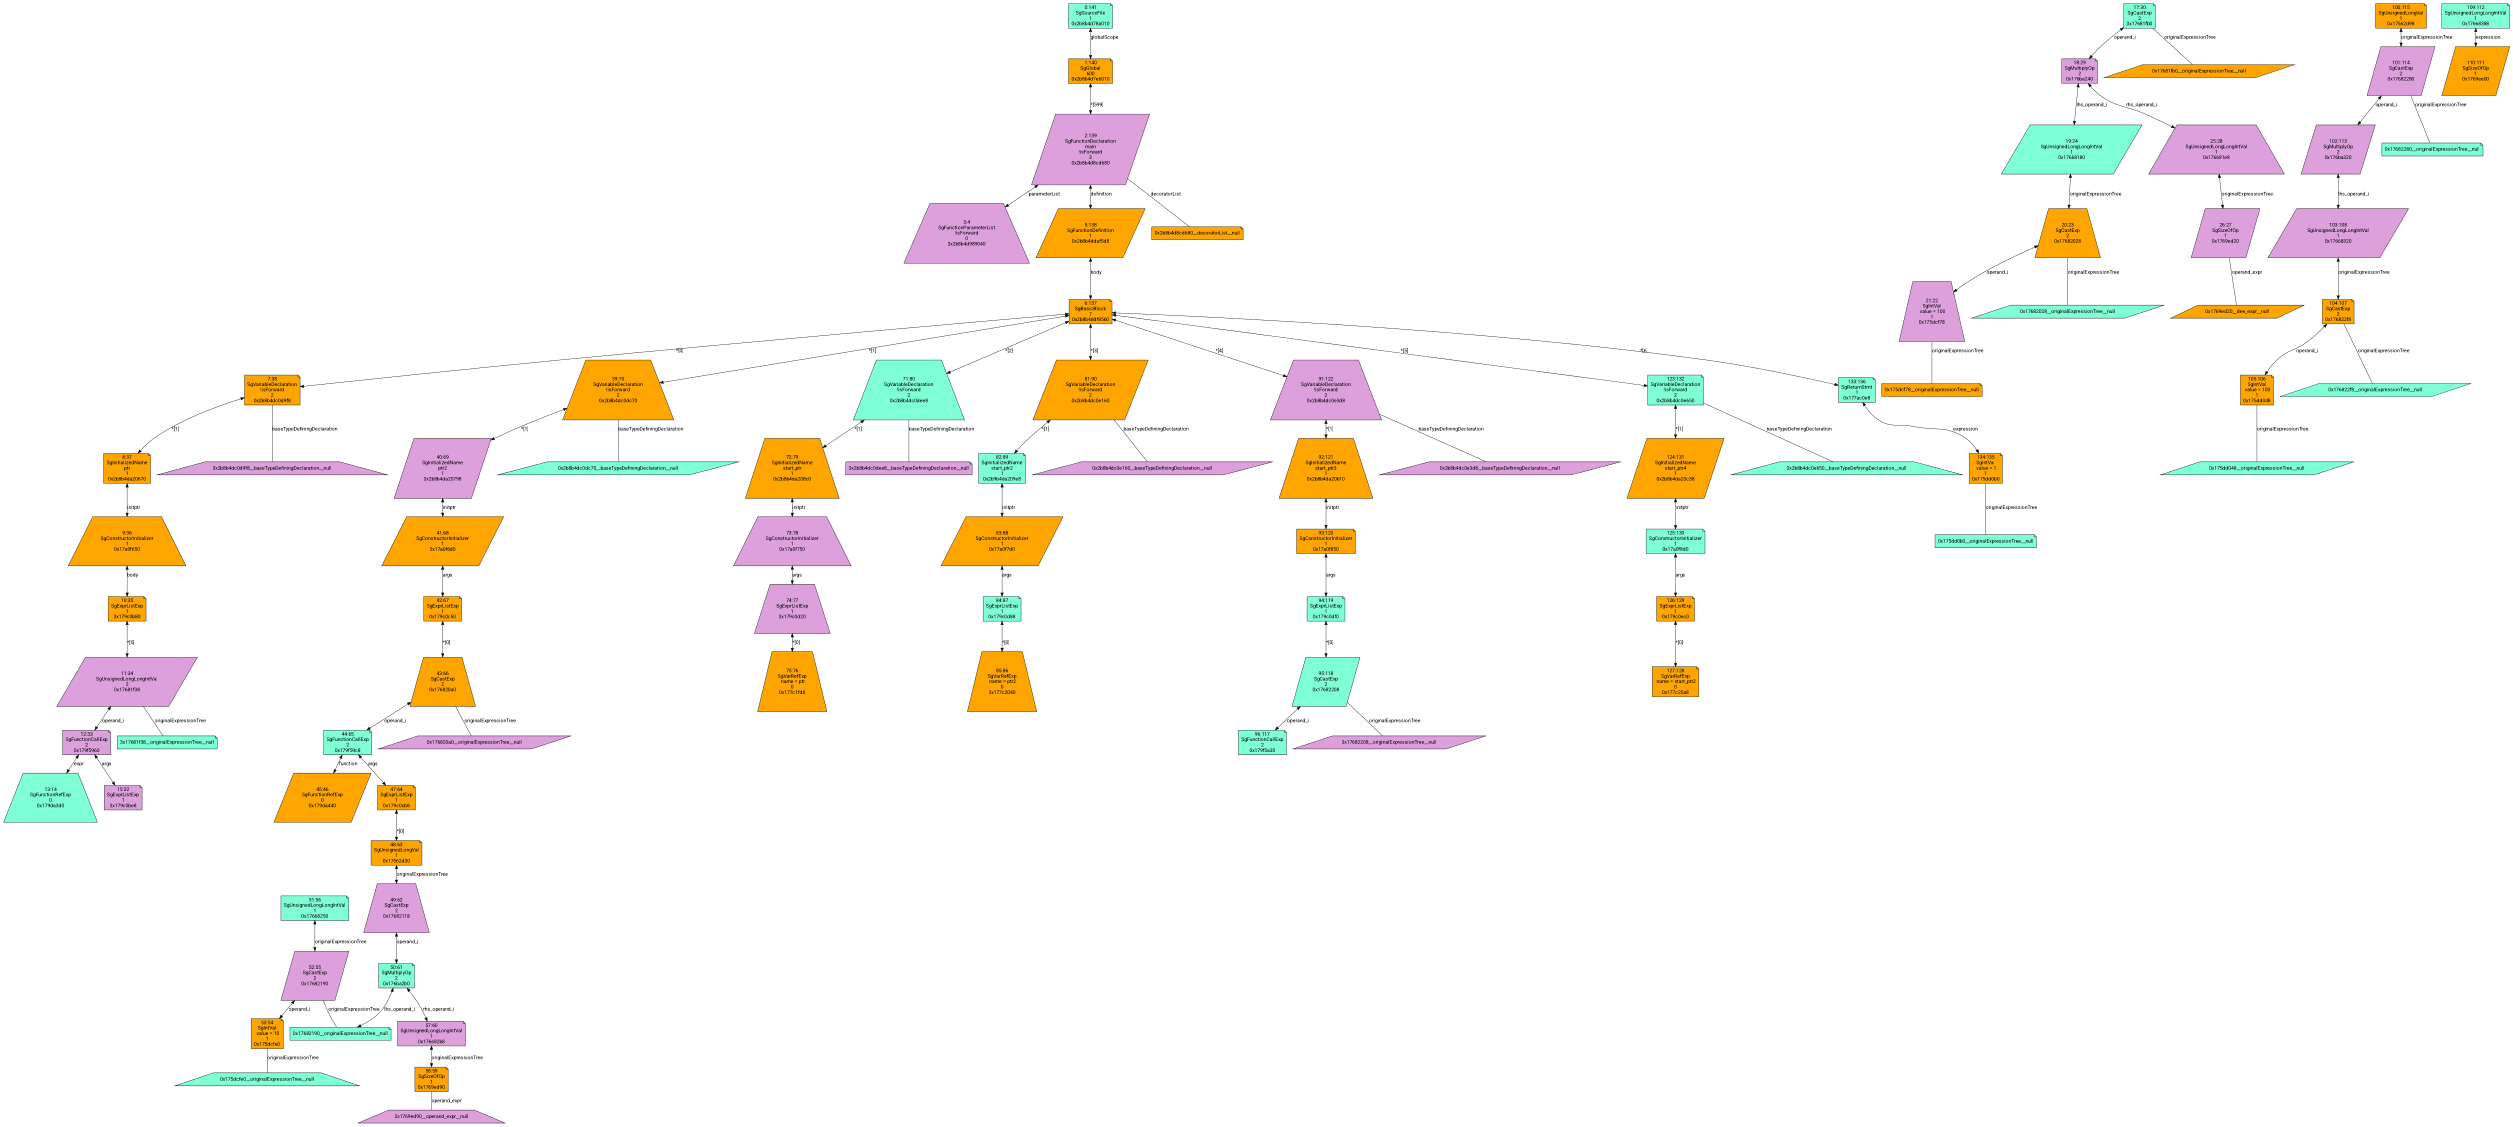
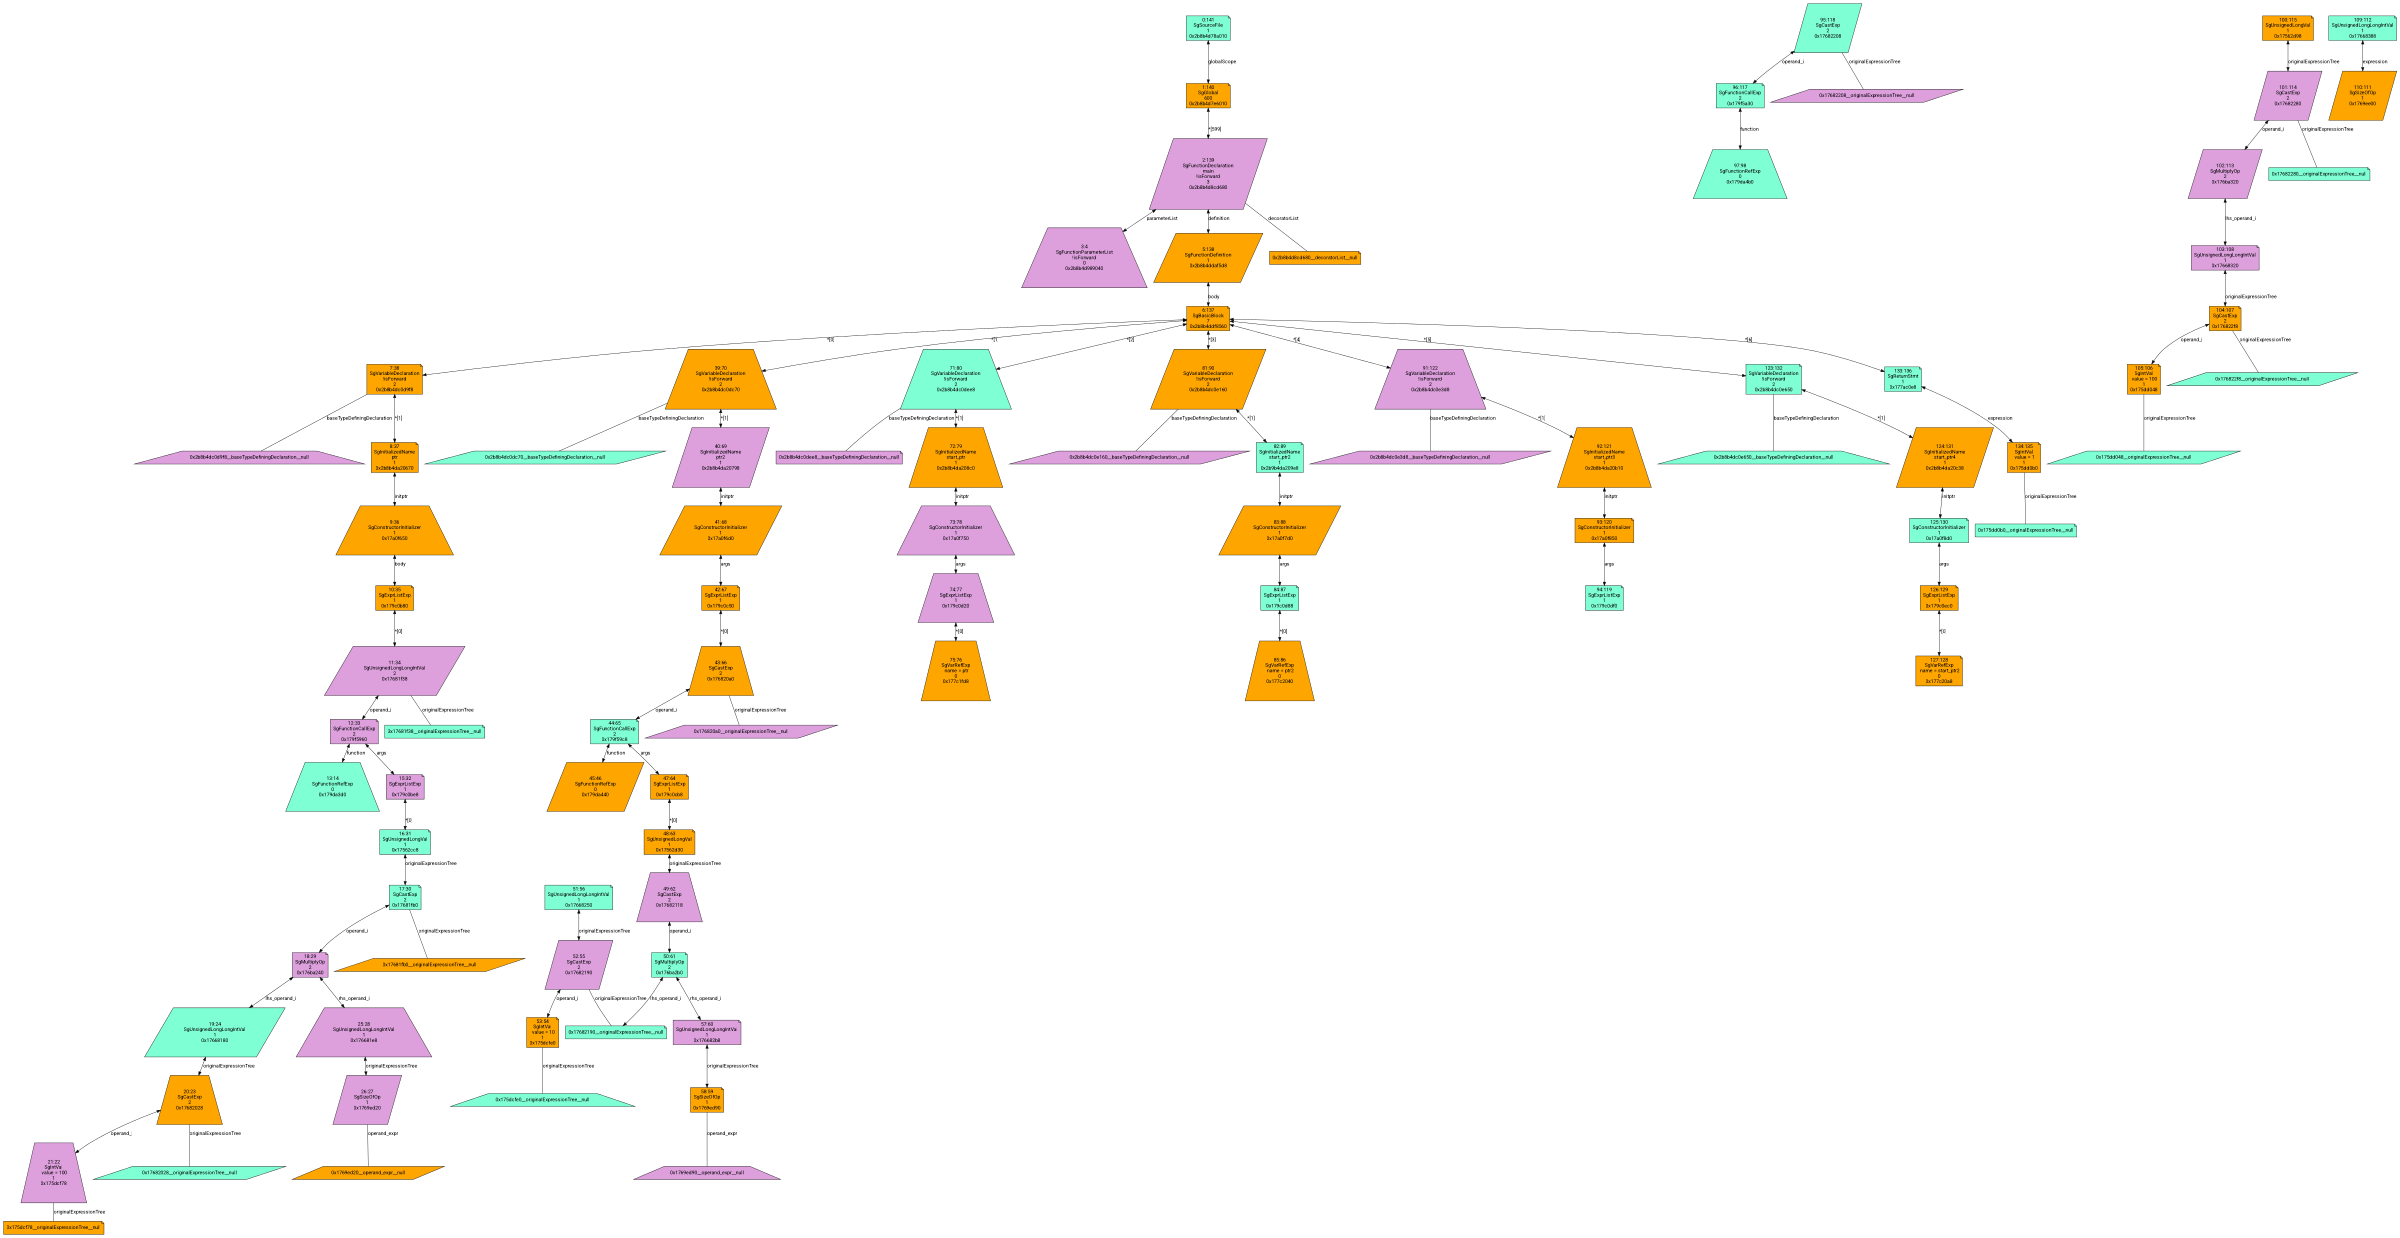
none -> (1740, 174)
(2338, 233) -> (2225, 258)
(2237, 312) -> (368, 1173)
(1326, 639) -> none
(79, 764) -> (356, 753)
none -> (405, 842)
